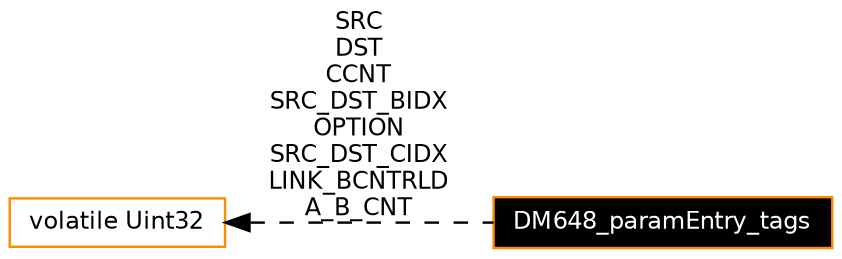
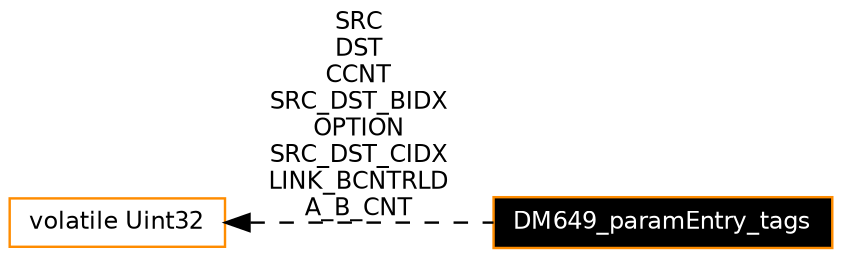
(663, 223) -> (663, 223)
